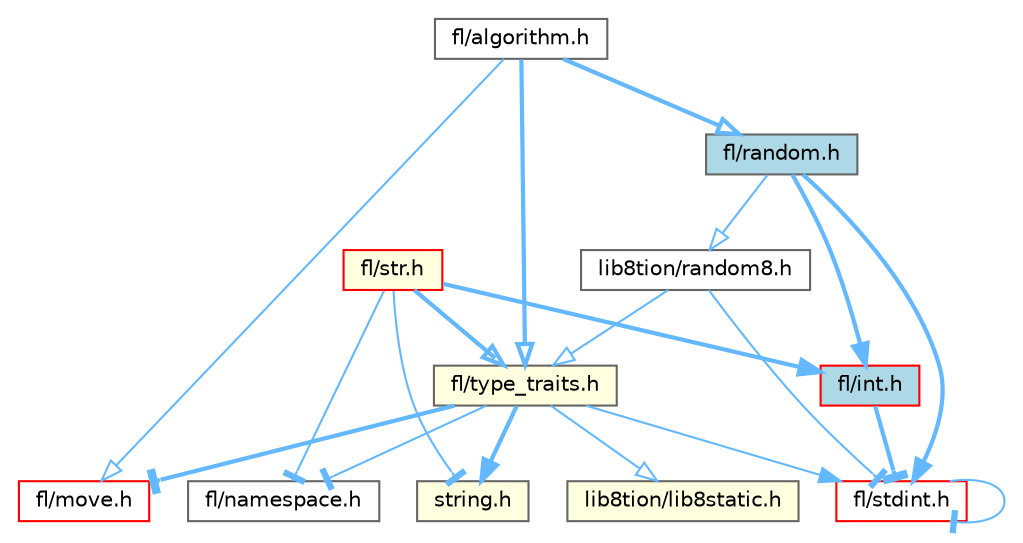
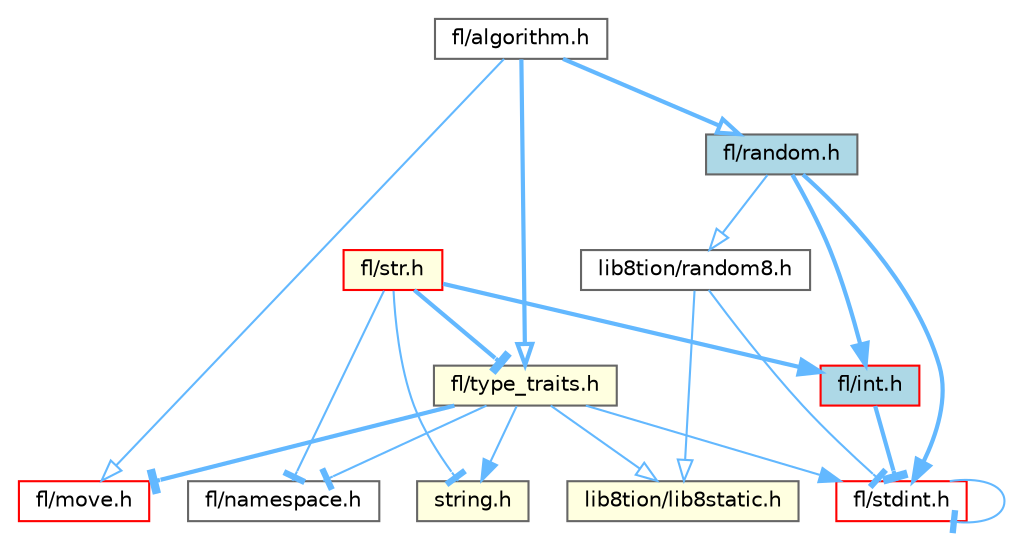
(632, 314) -> (690, 375)
(455, 324) -> (455, 324)
(504, 434) -> (504, 434)
